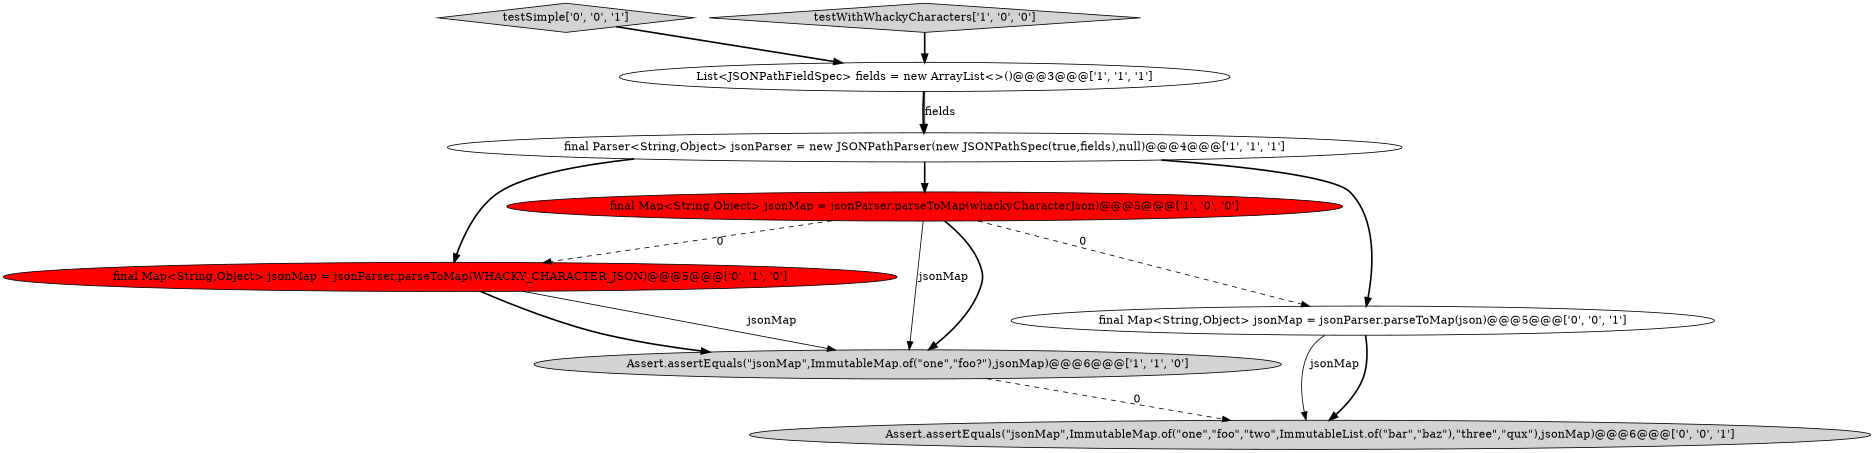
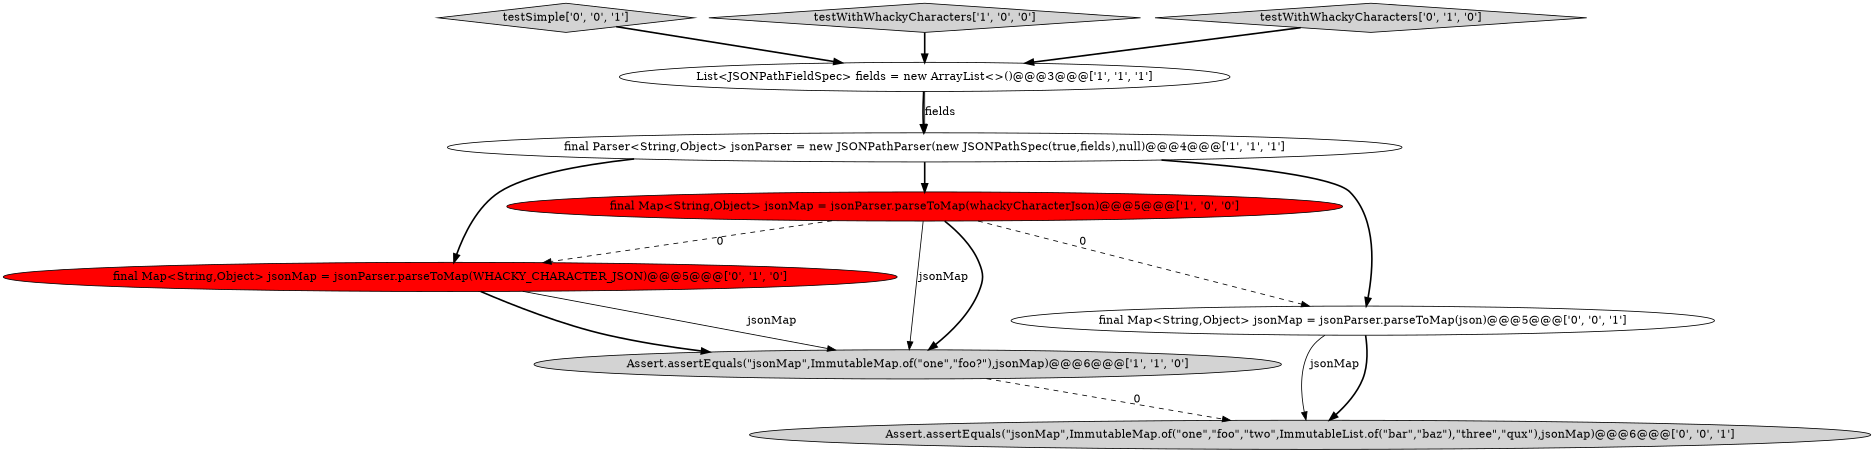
none -> (1371, 18)
